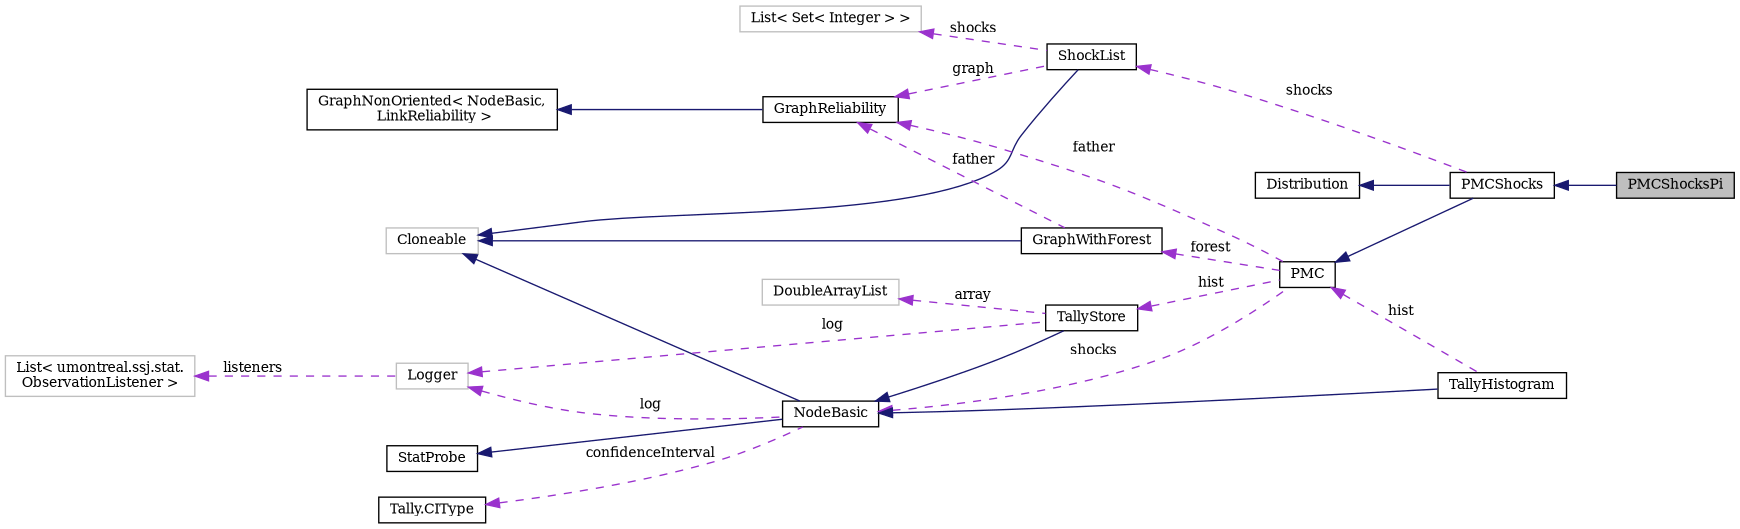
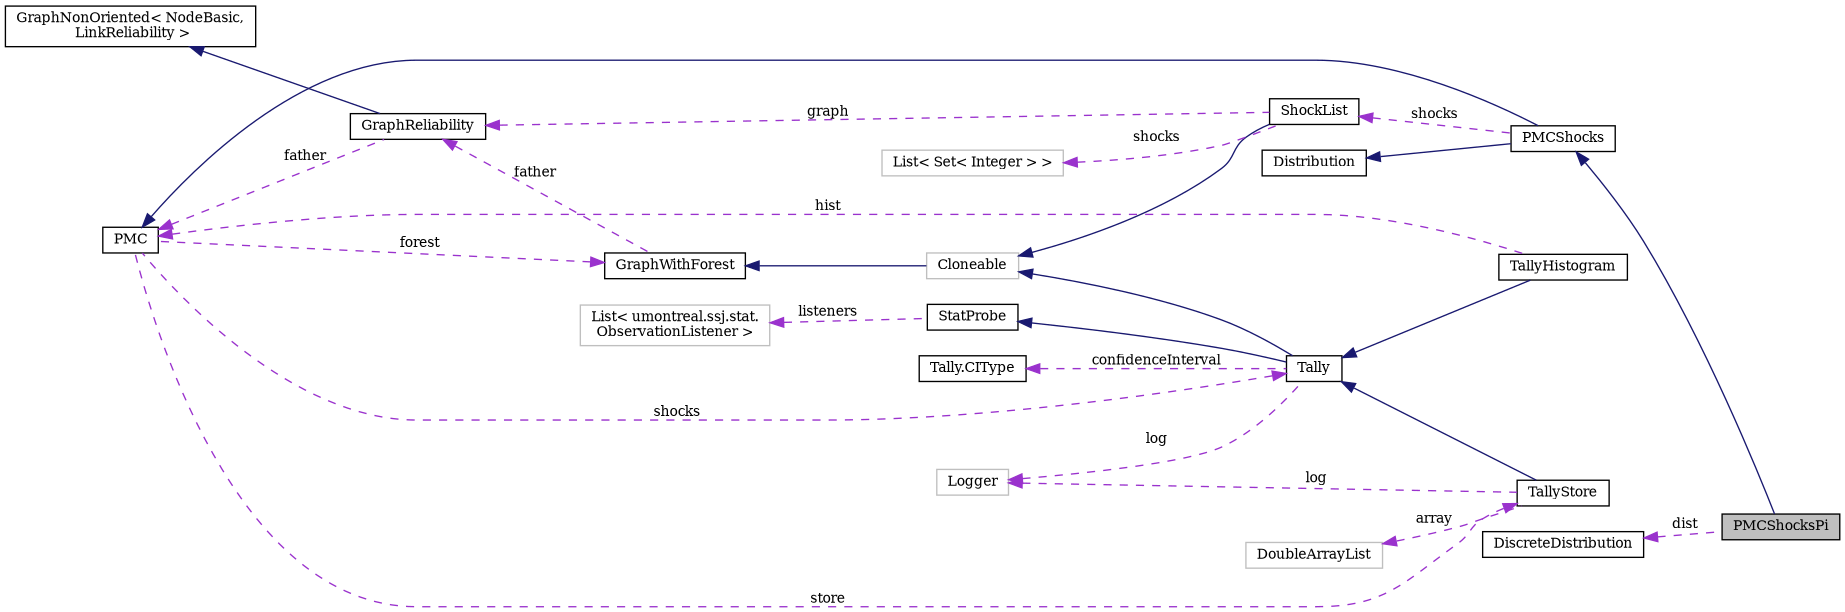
(1101, 181) -> (278, 182)
(757, 241) -> (843, 266)
(1209, 283) -> (826, 599)
(302, 376) -> (856, 320)
(831, 414) -> (1314, 369)
none -> (1563, 544)
